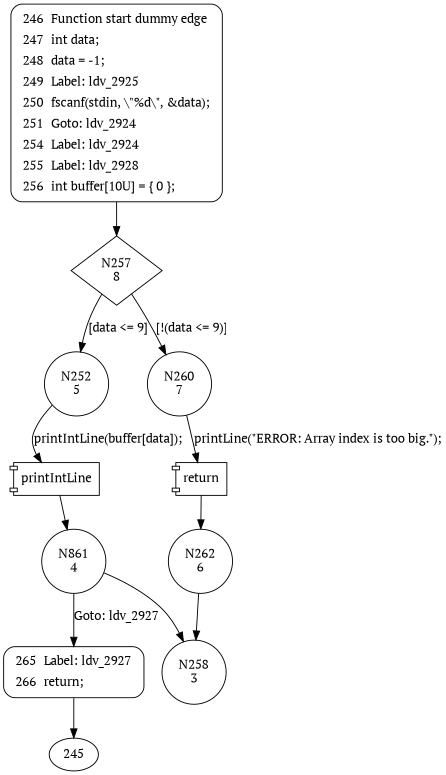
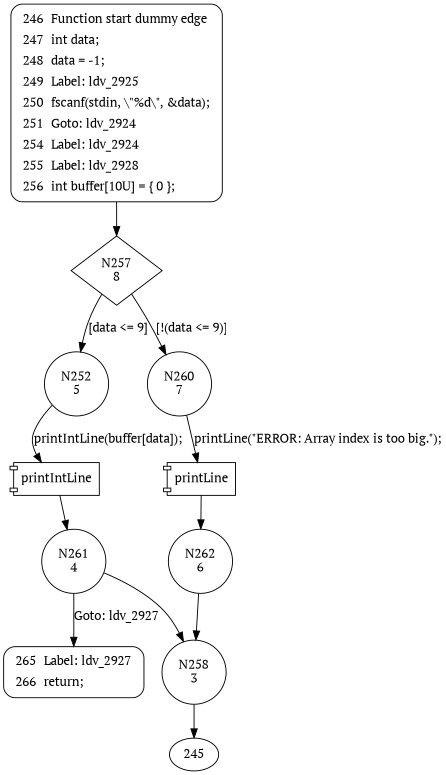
(201, 479) -> (201, 479)
(74, 561) -> (74, 561)
(74, 713) -> (194, 717)
